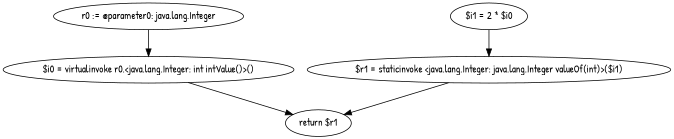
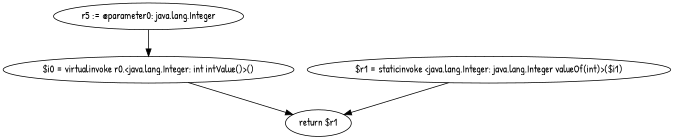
(149, 16) -> (149, 16)
(489, 16) -> none
